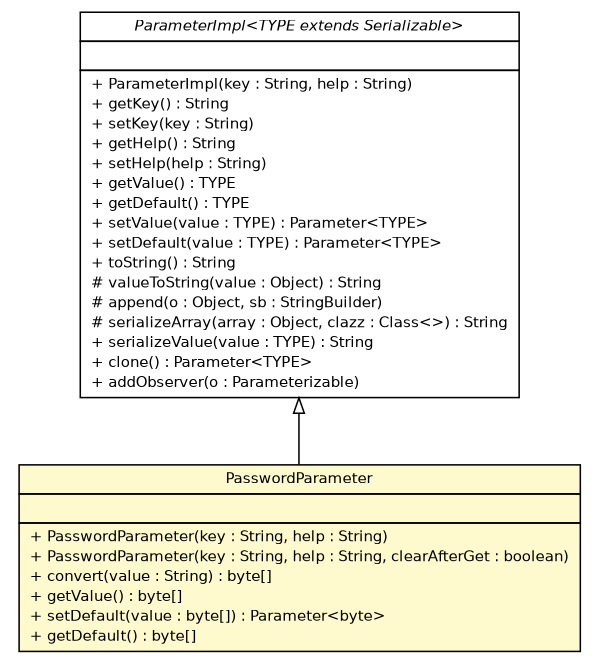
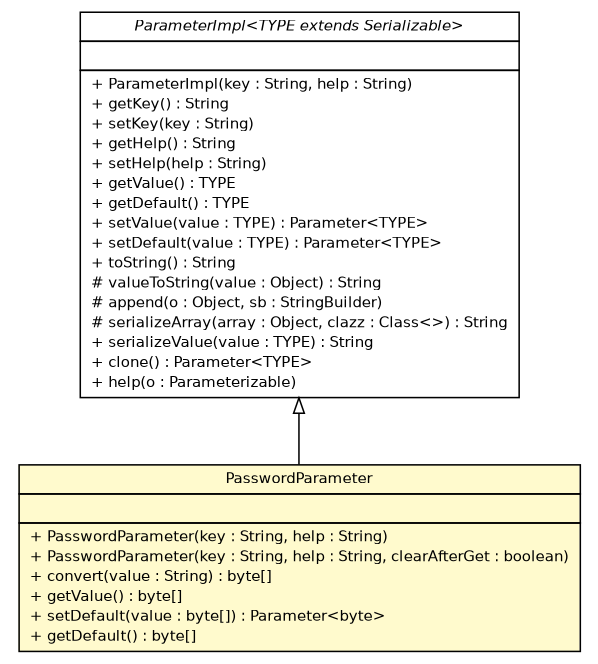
(226, 382) -> (194, 382)
